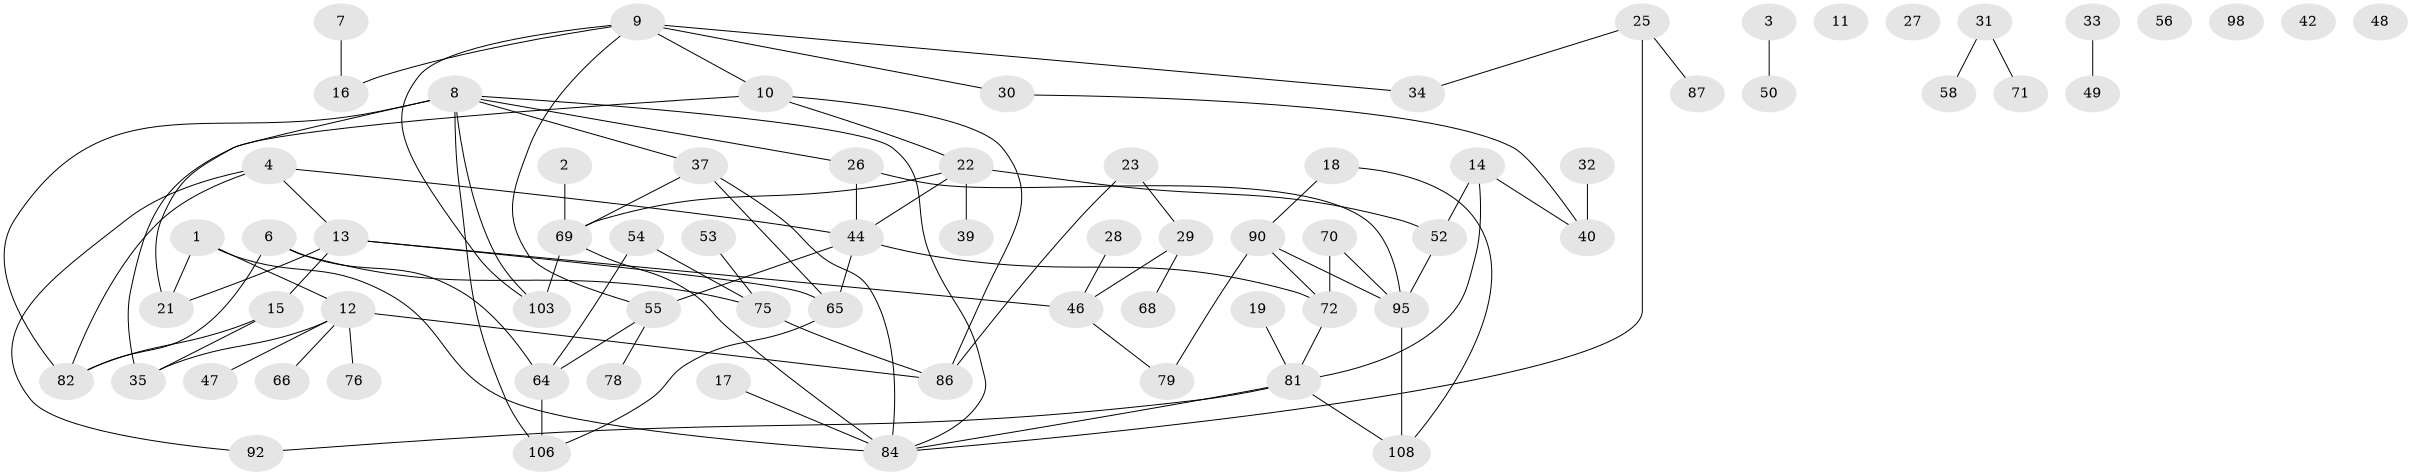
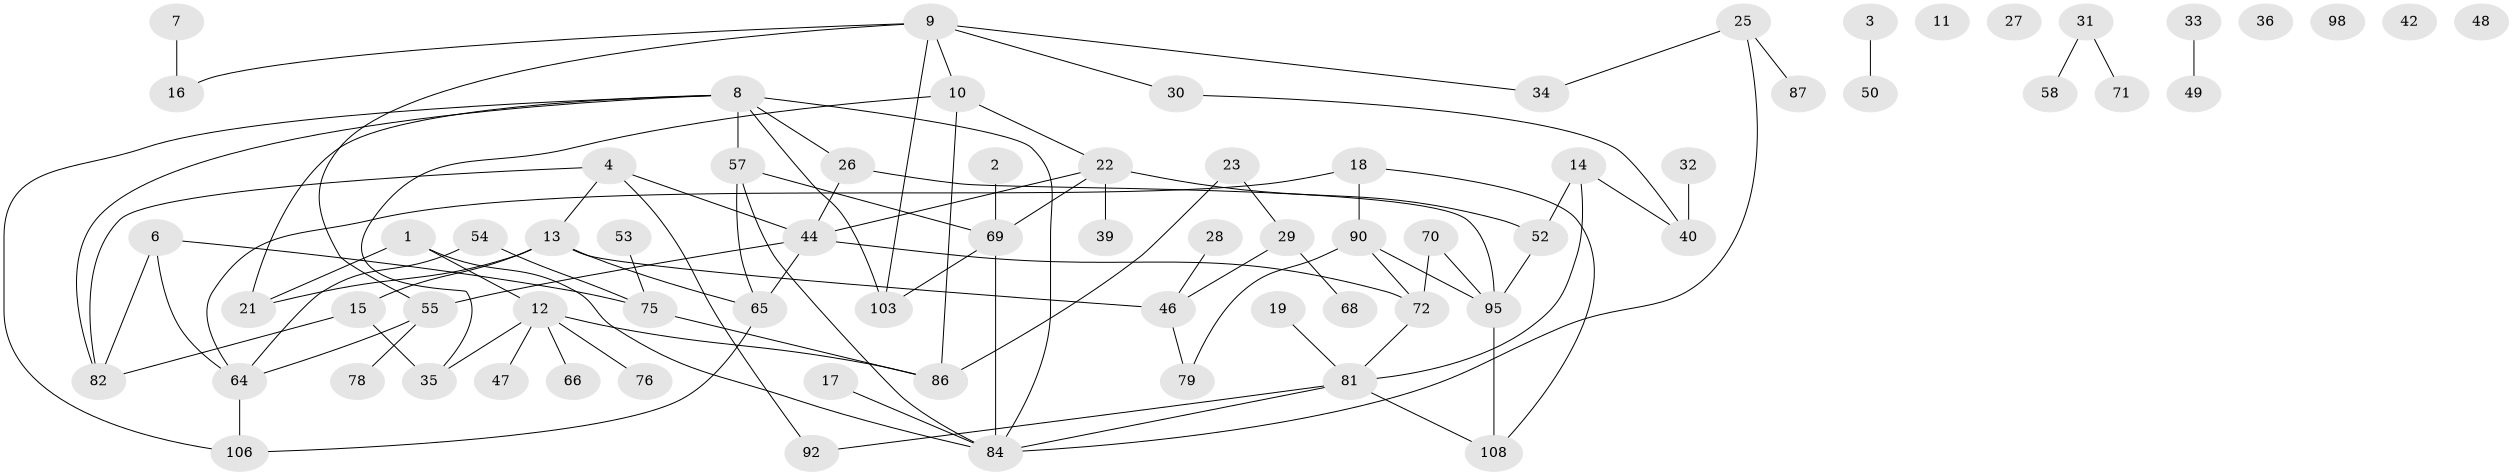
(2165, 22) -> (2266, 22)
(701, 166) -> (738, 166)
none -> (722, 194)
